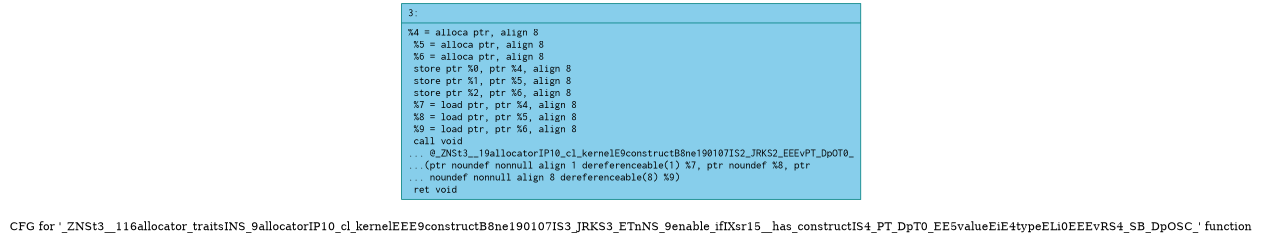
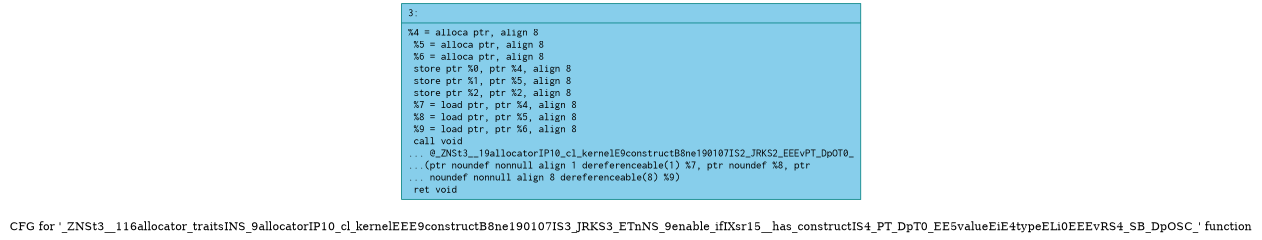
(490, 93) -> (490, 93)
